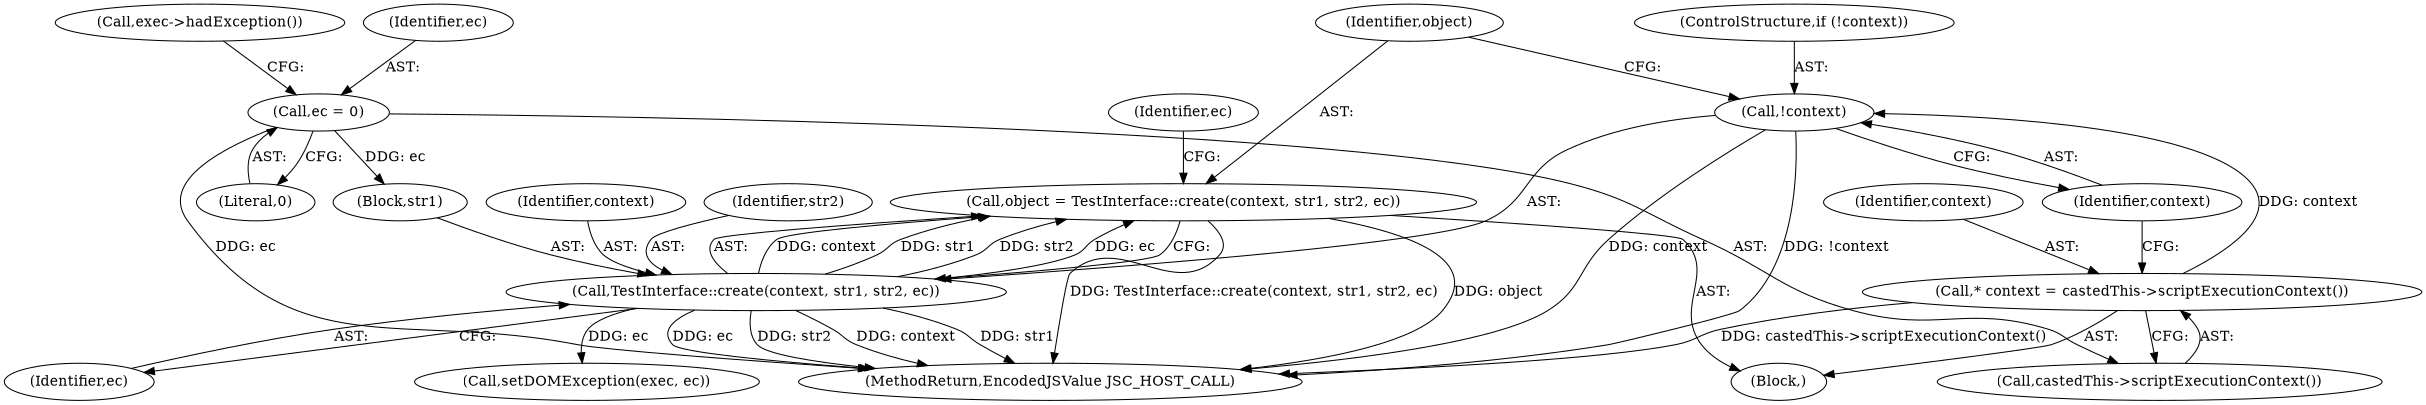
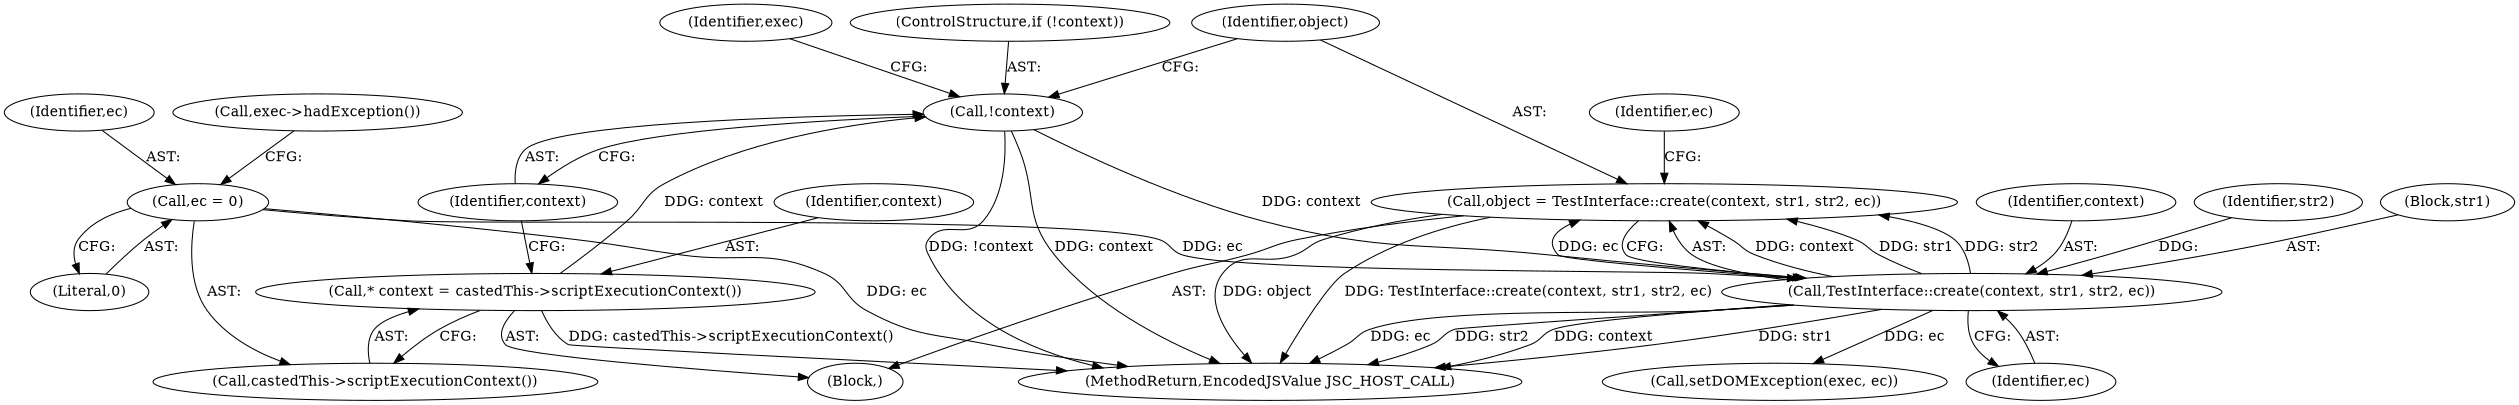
none -> (746, 23)
(356, 154) -> (1028, 227)
(1547, 202) -> (1312, 202)
(671, 247) -> (2181, 247)
